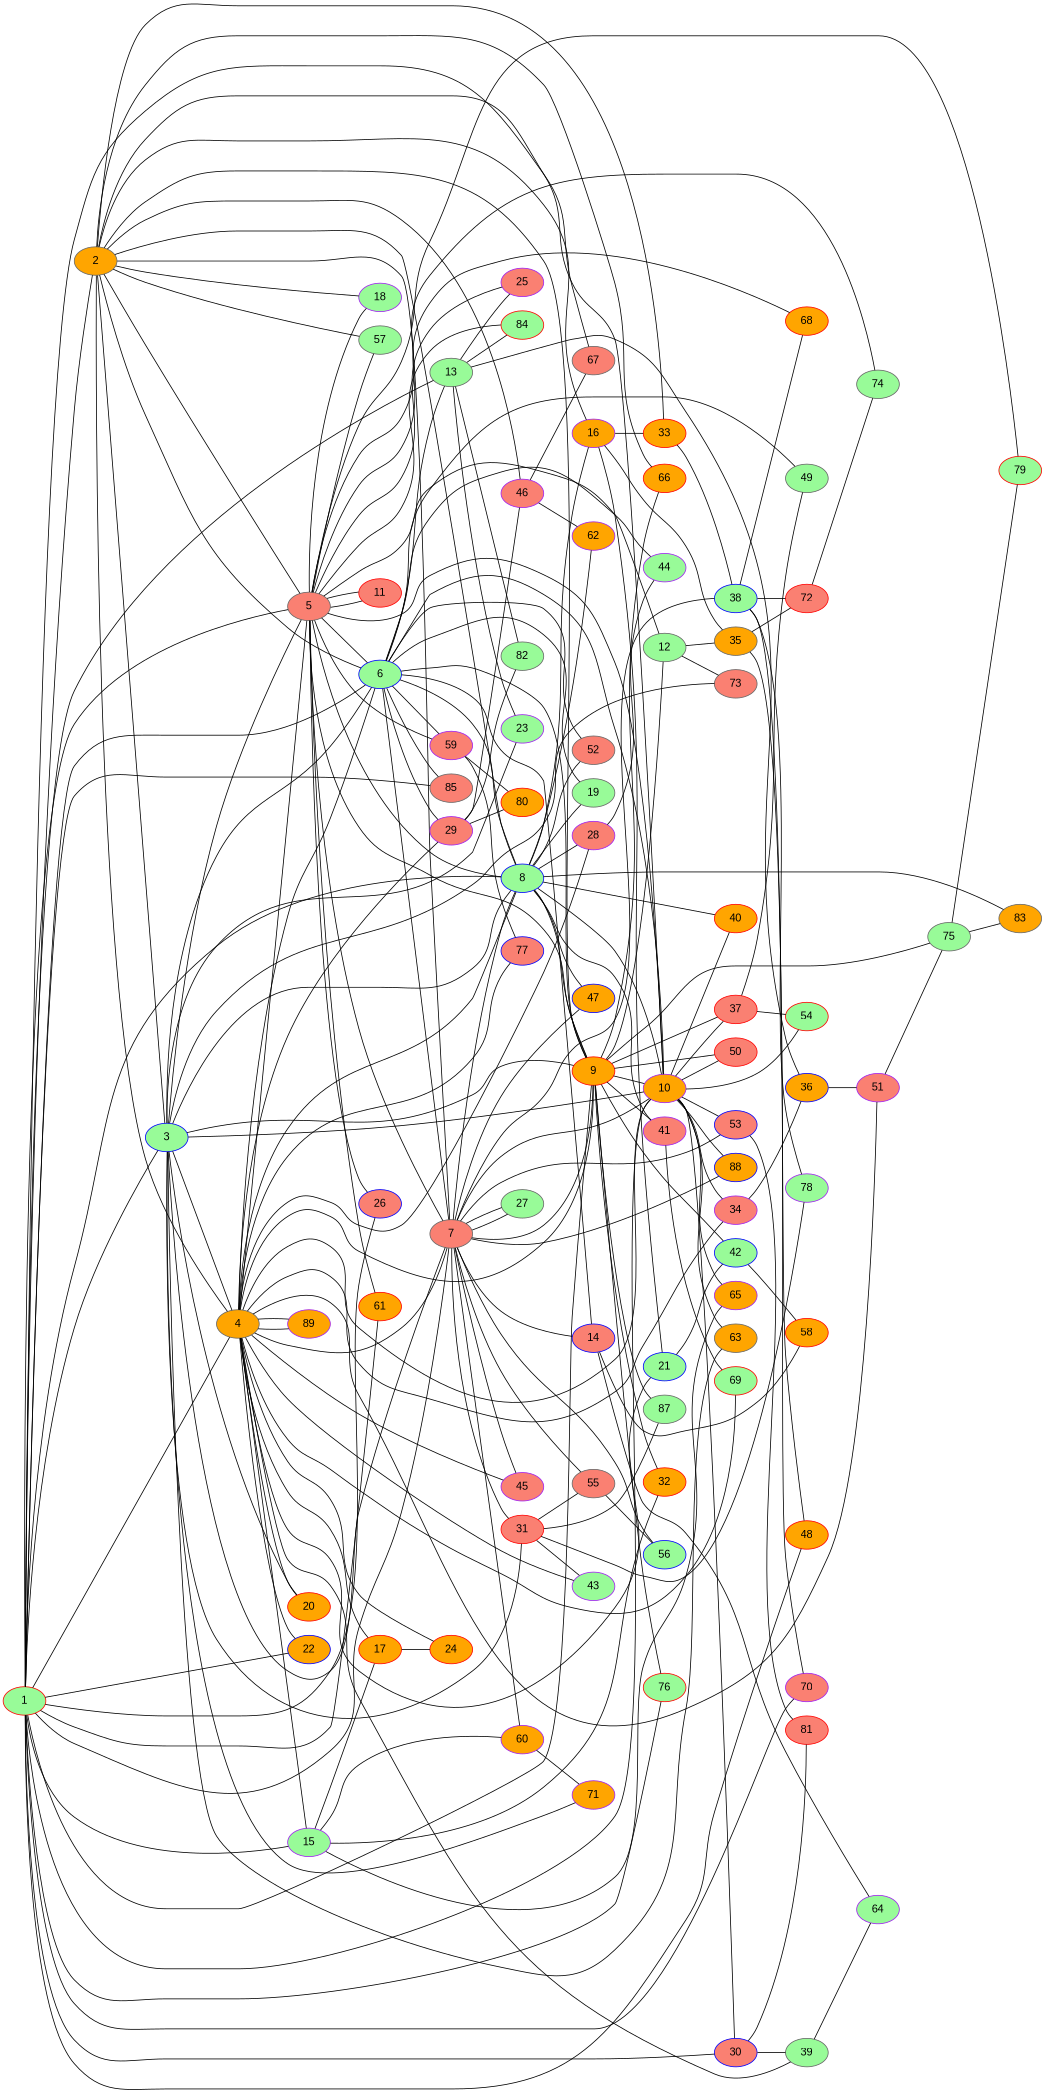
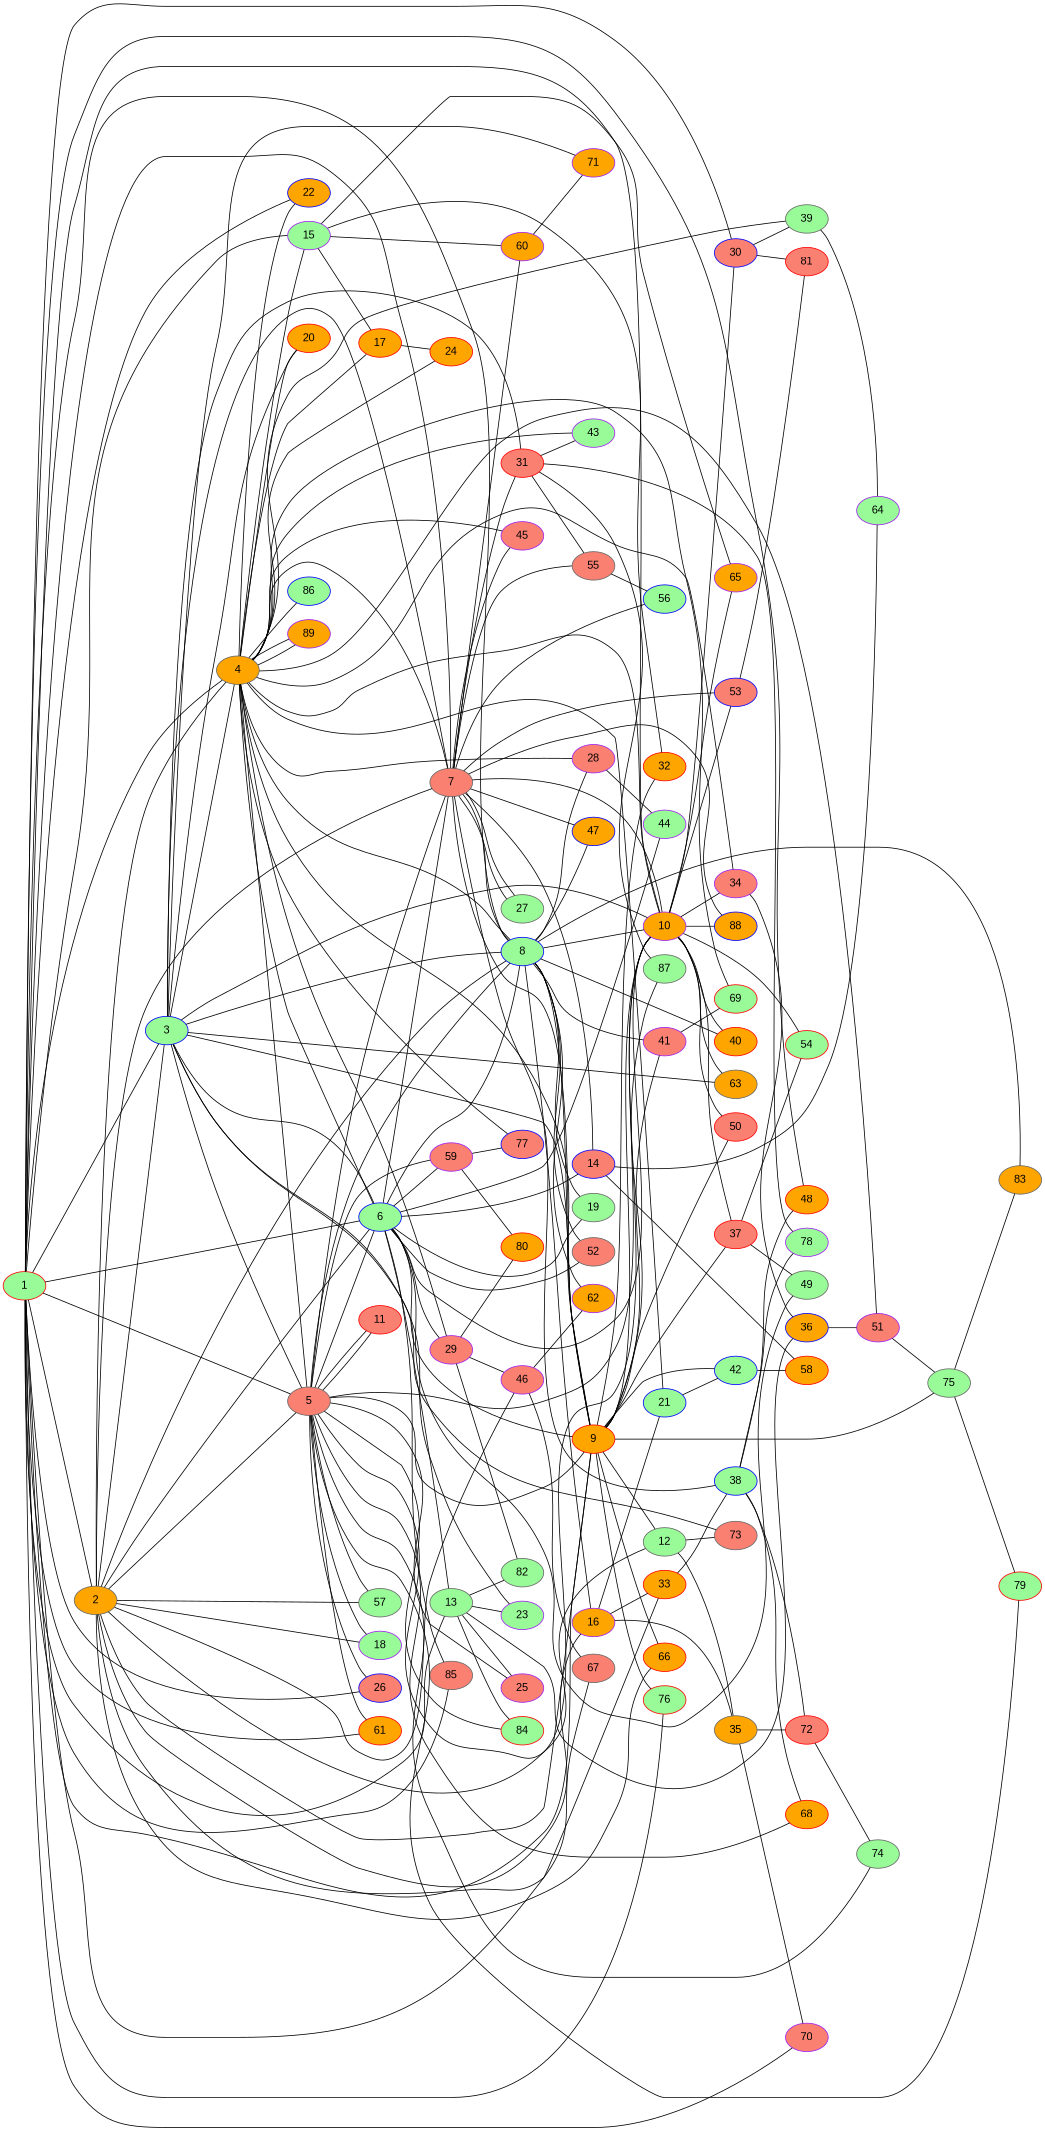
none -> (309, 591)
